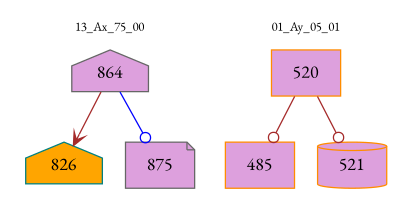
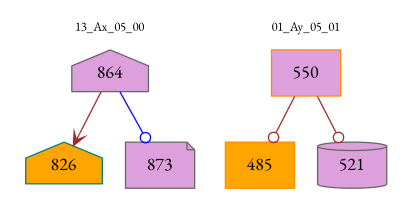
(110, 28) -> (110, 28)
(306, 73) -> (306, 73)
(160, 165) -> (160, 165)
(260, 165) -> (260, 165)
(352, 165) -> (352, 165)
